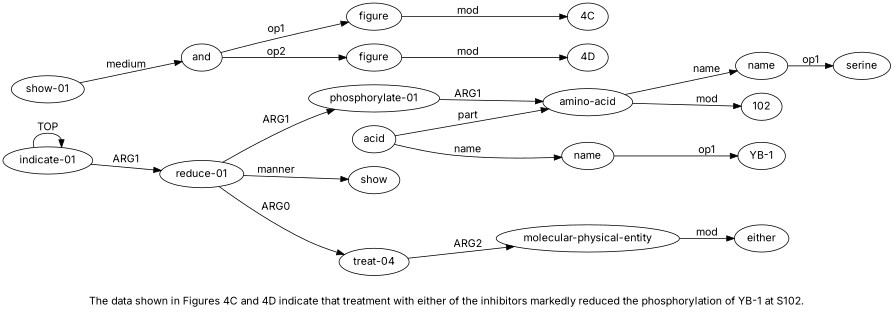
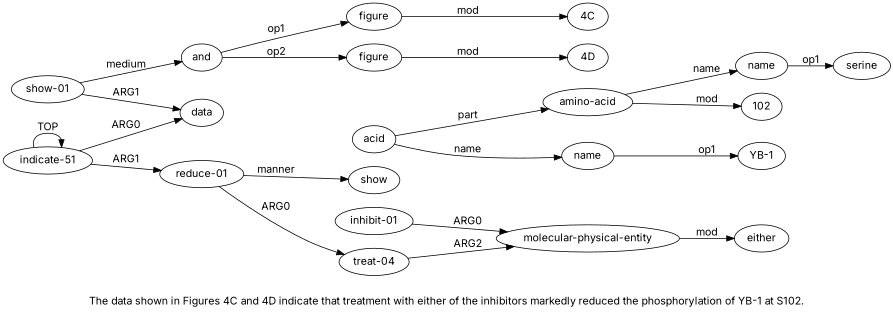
(374, 98) -> none
none -> (202, 113)
(48, 160) -> (48, 160)
none -> (374, 221)
